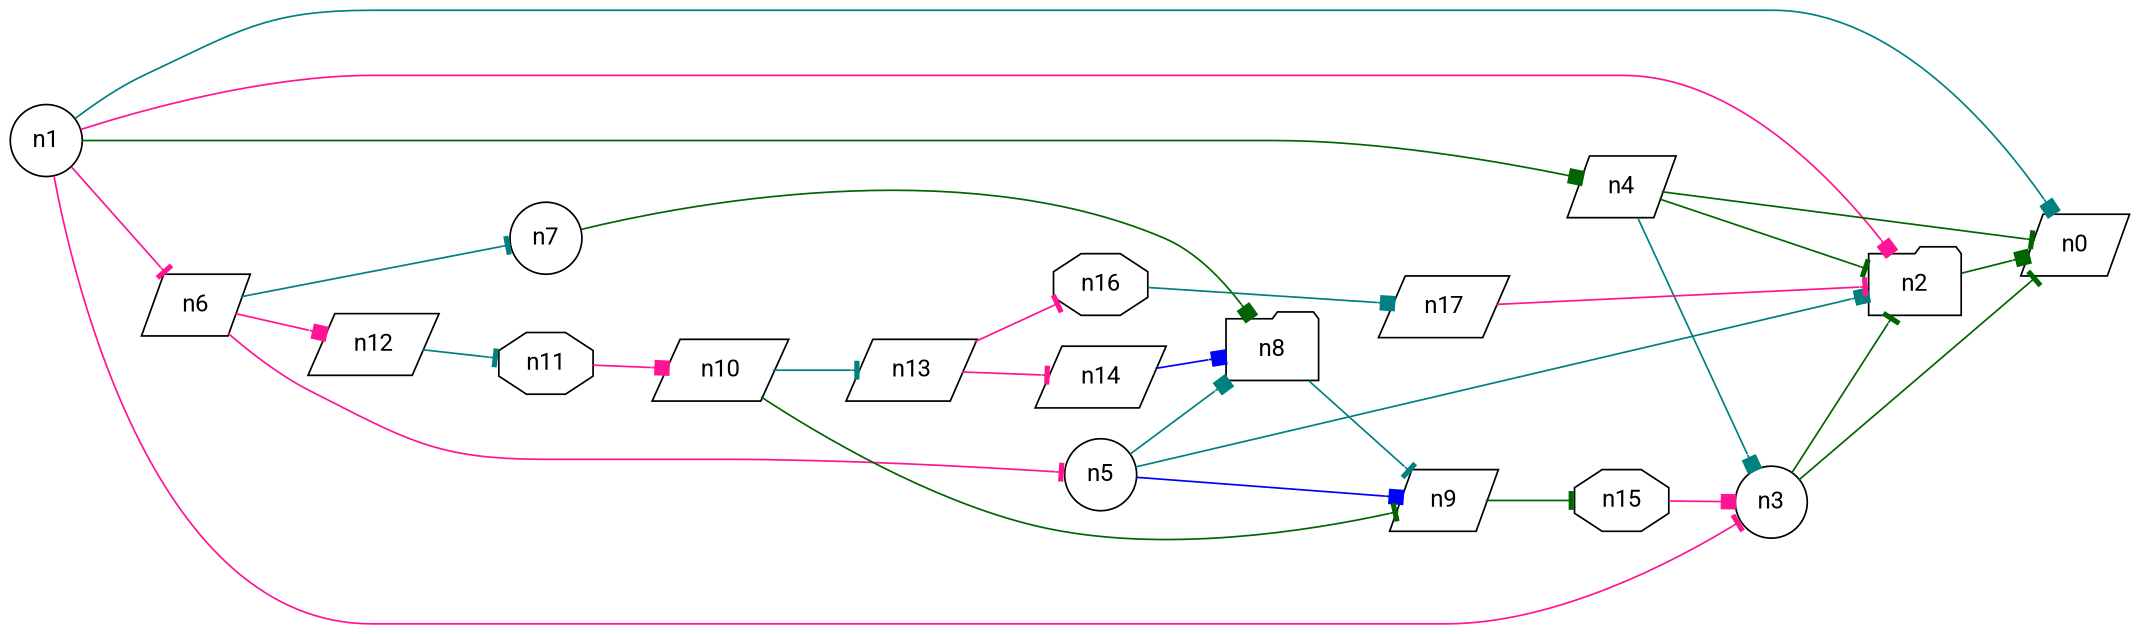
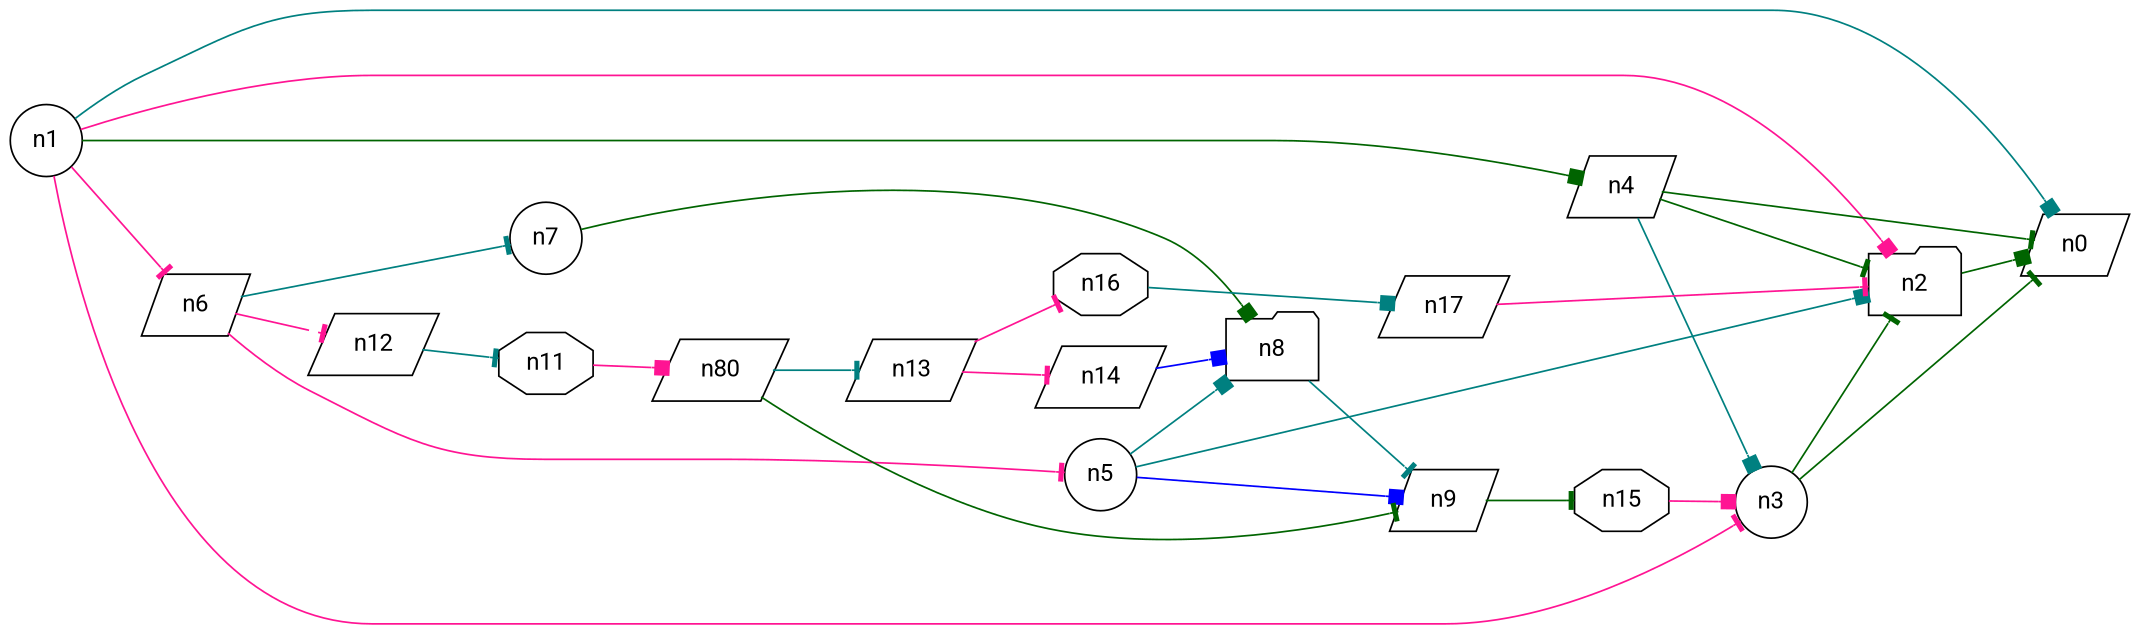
(272, 322) -> (272, 322)
(720, 370) -> (720, 370)
